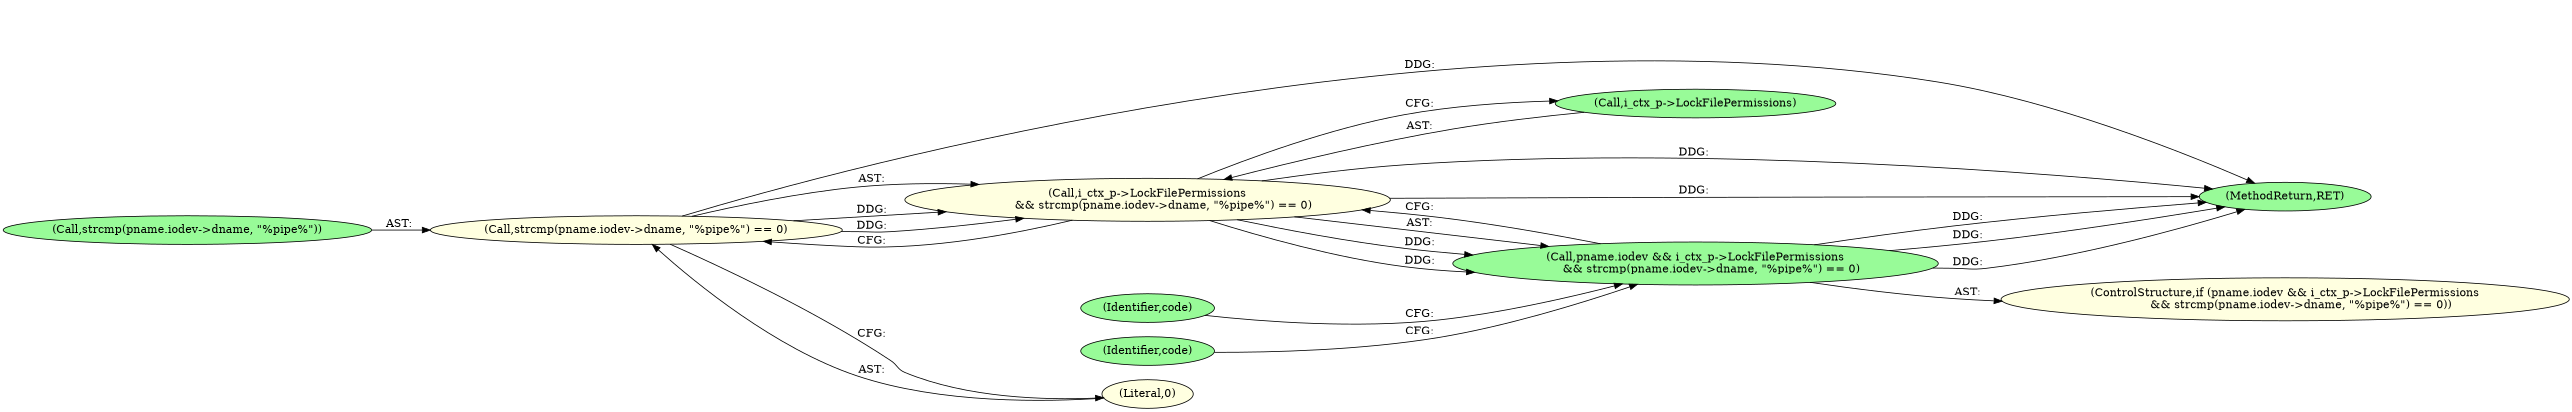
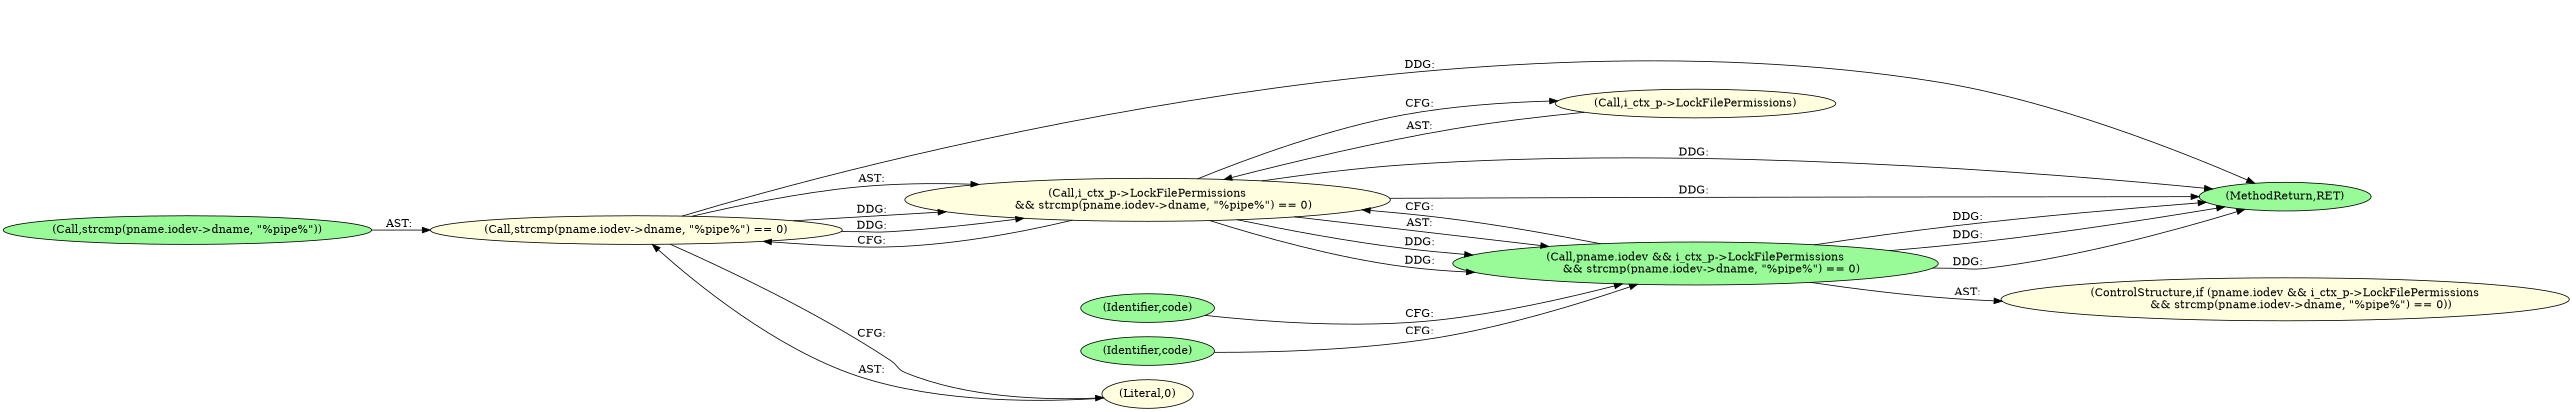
(1696, 104) -> (1696, 104)
